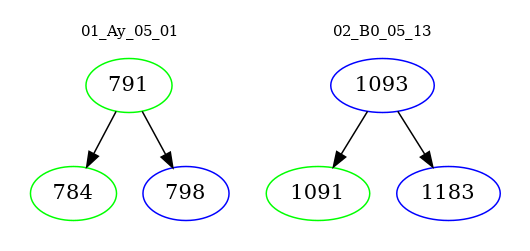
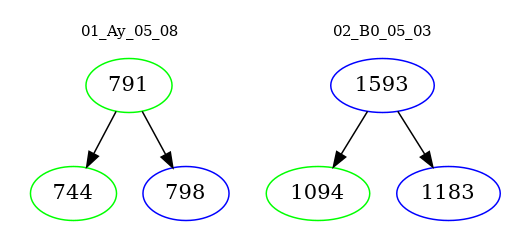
(130, 32) -> (130, 32)
(382, 32) -> (382, 32)
(382, 86) -> (382, 86)
(74, 194) -> (74, 194)
(318, 194) -> (318, 194)
